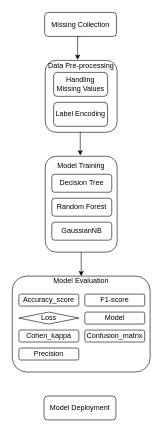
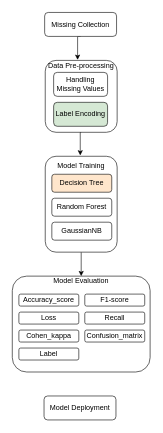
(81, 114) -> (81, 114)
(82, 183) -> (82, 183)
(49, 318) -> (49, 318)
(115, 318) -> (115, 318)
(49, 354) -> (49, 354)
